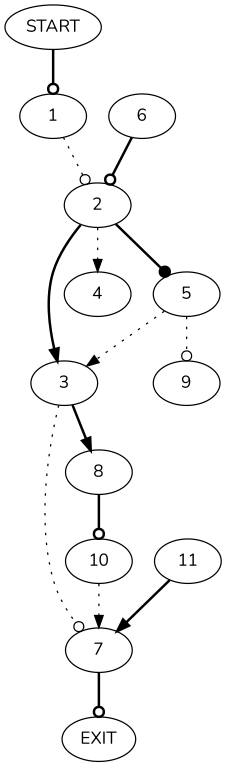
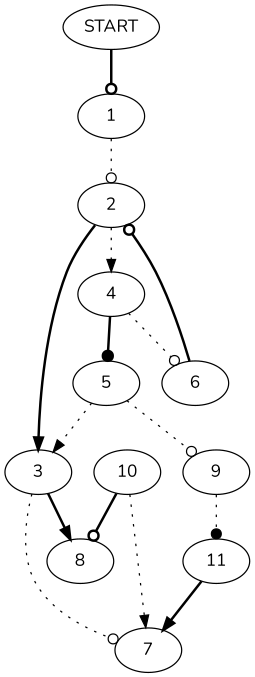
(138, 246) -> (109, 334)
none -> (150, 335)
(99, 512) -> (106, 512)
none -> (216, 512)
(99, 739) -> none
